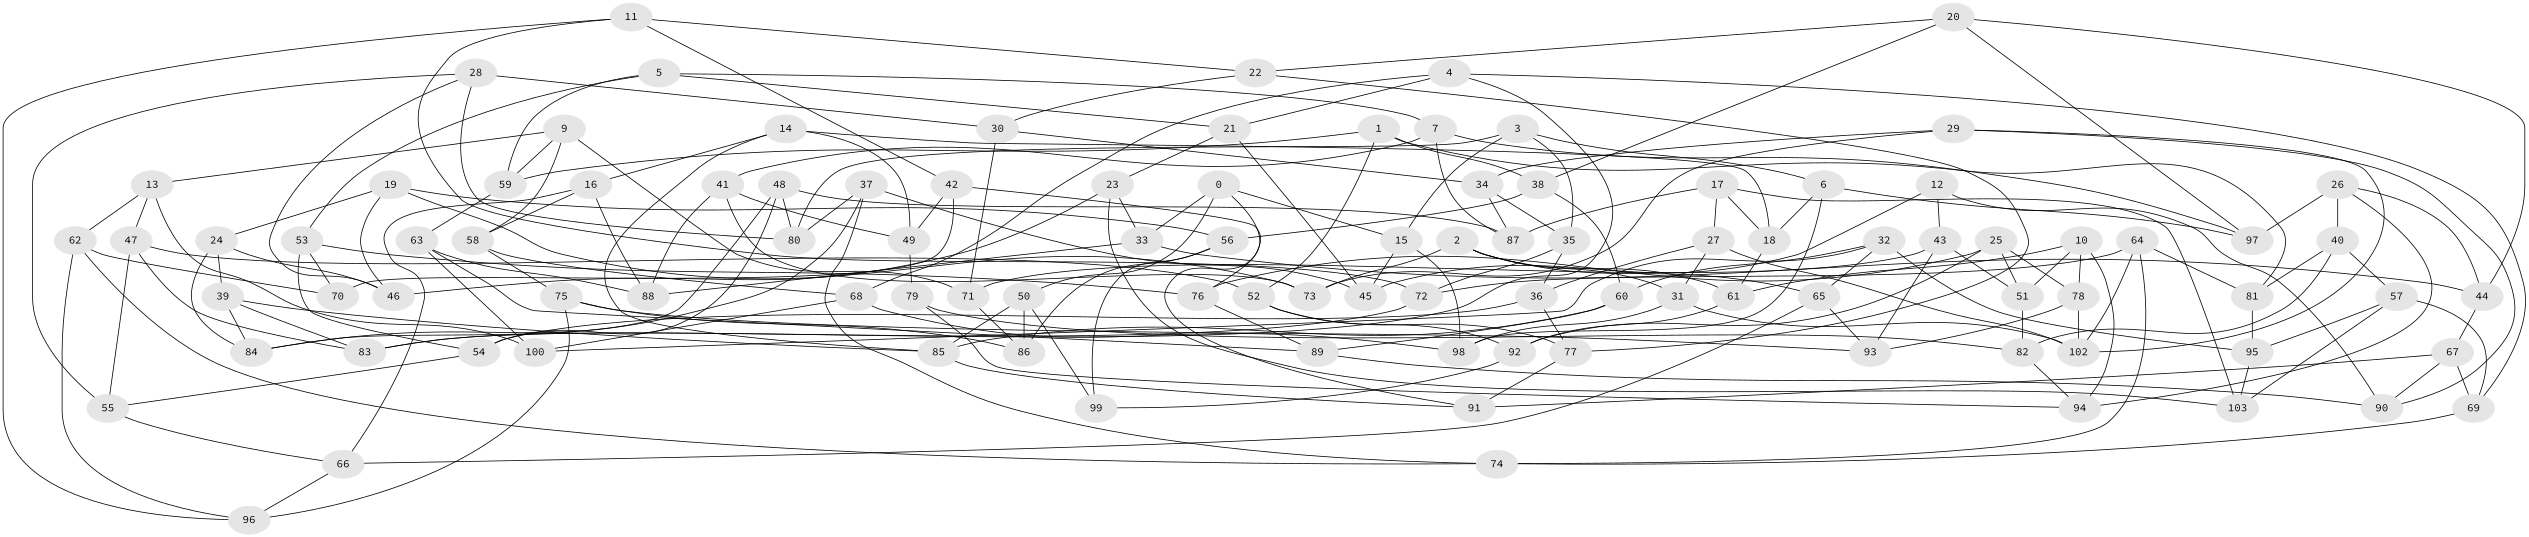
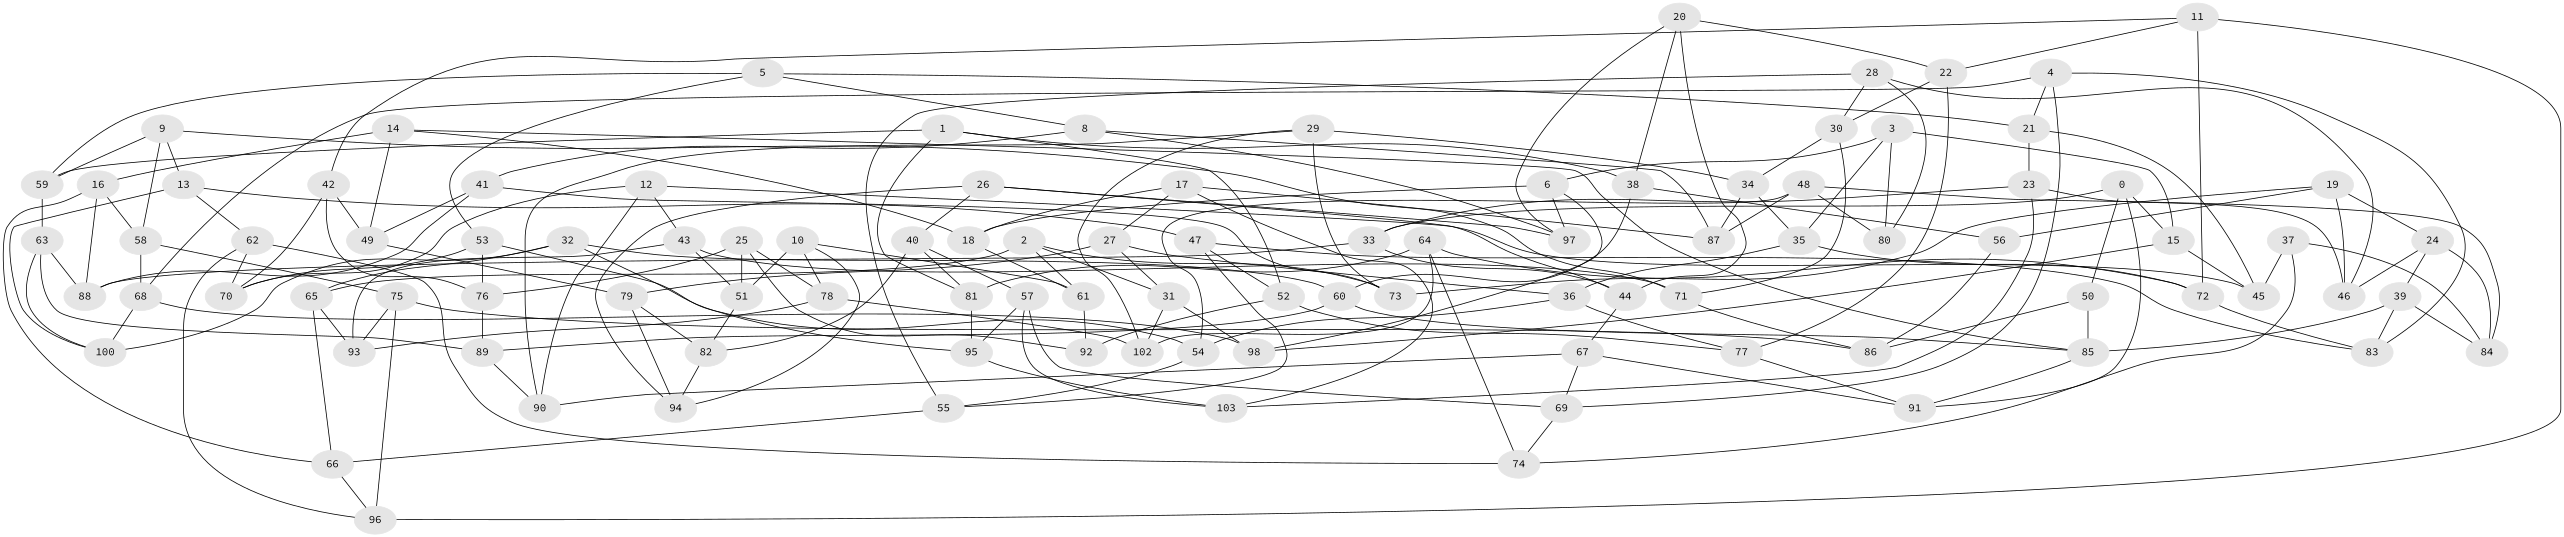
(1436, 129) -> (1085, 129)
(829, 214) -> none
none -> (436, 244)
(1879, 292) -> (869, 271)
(1096, 408) -> none
